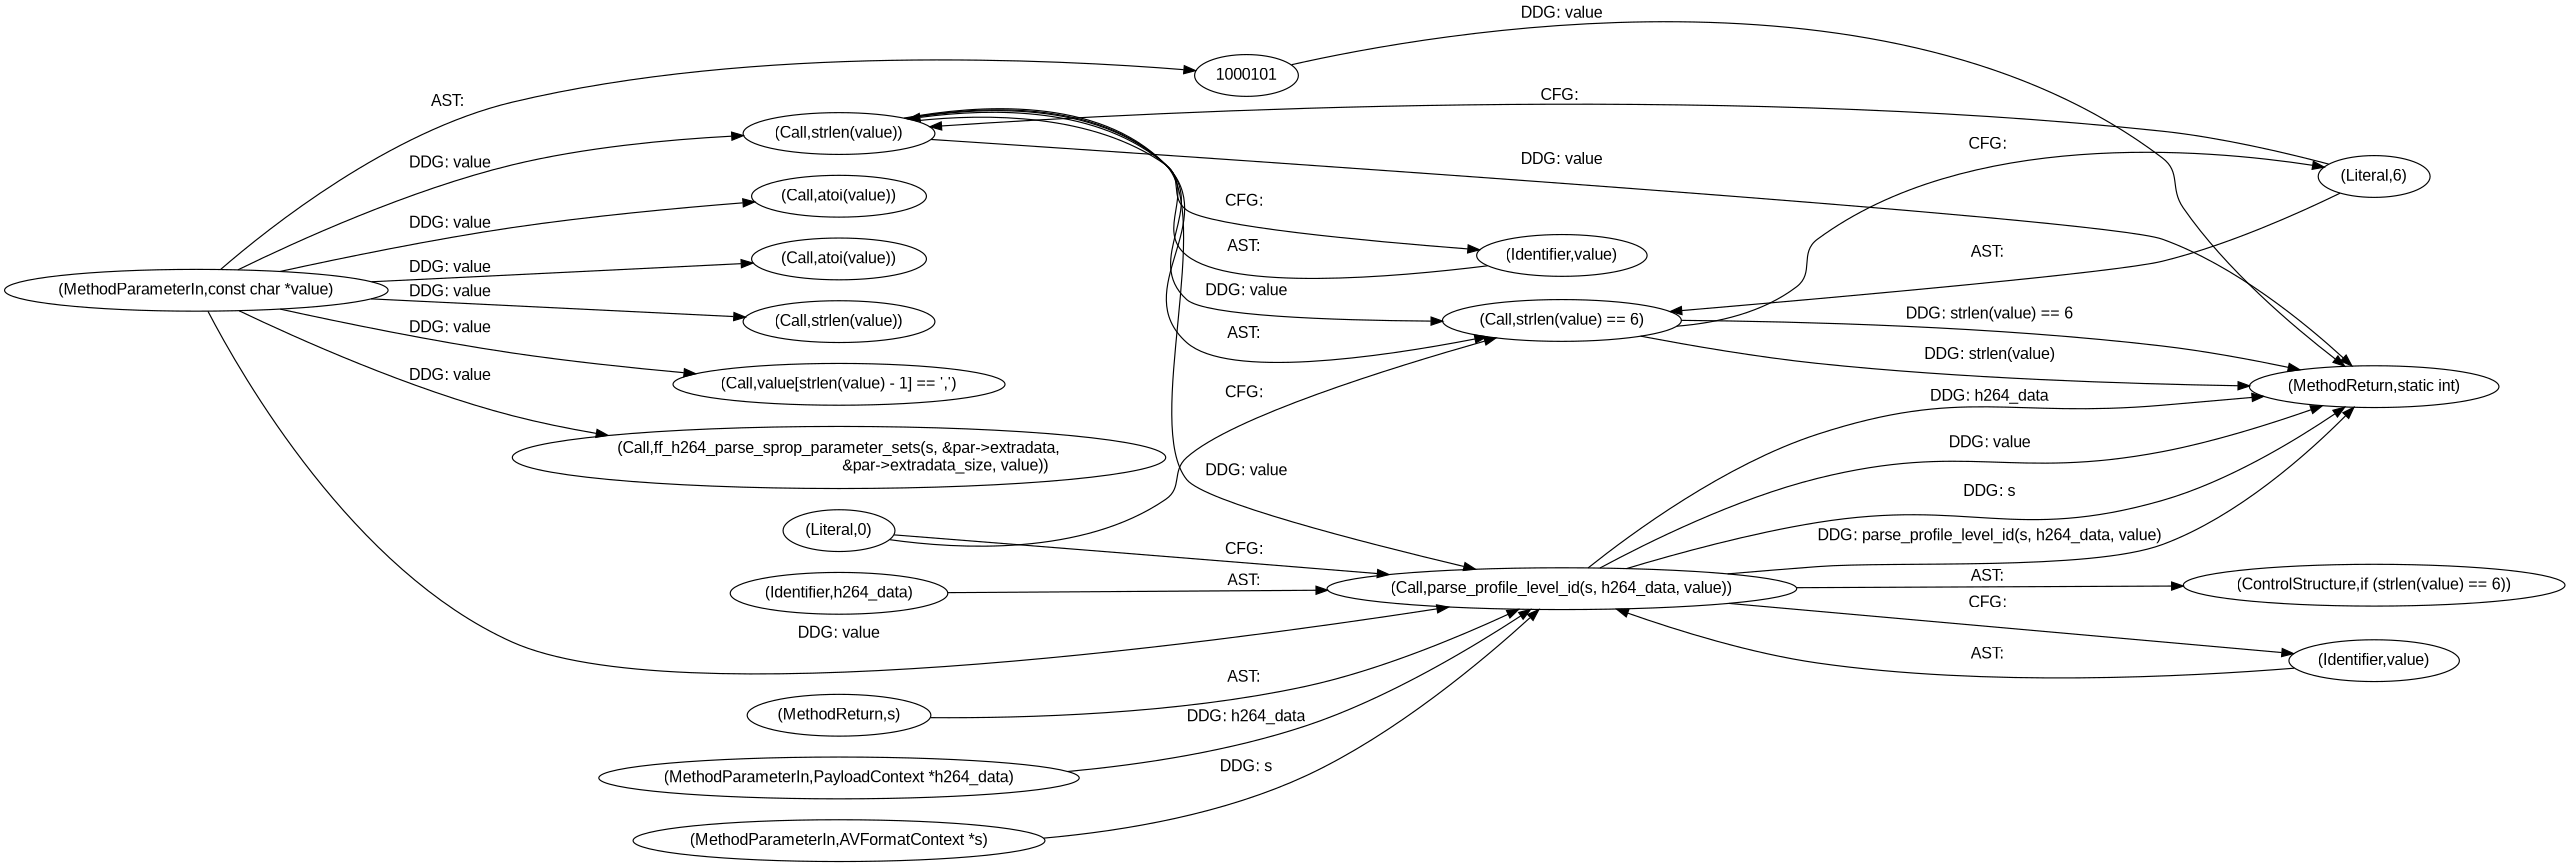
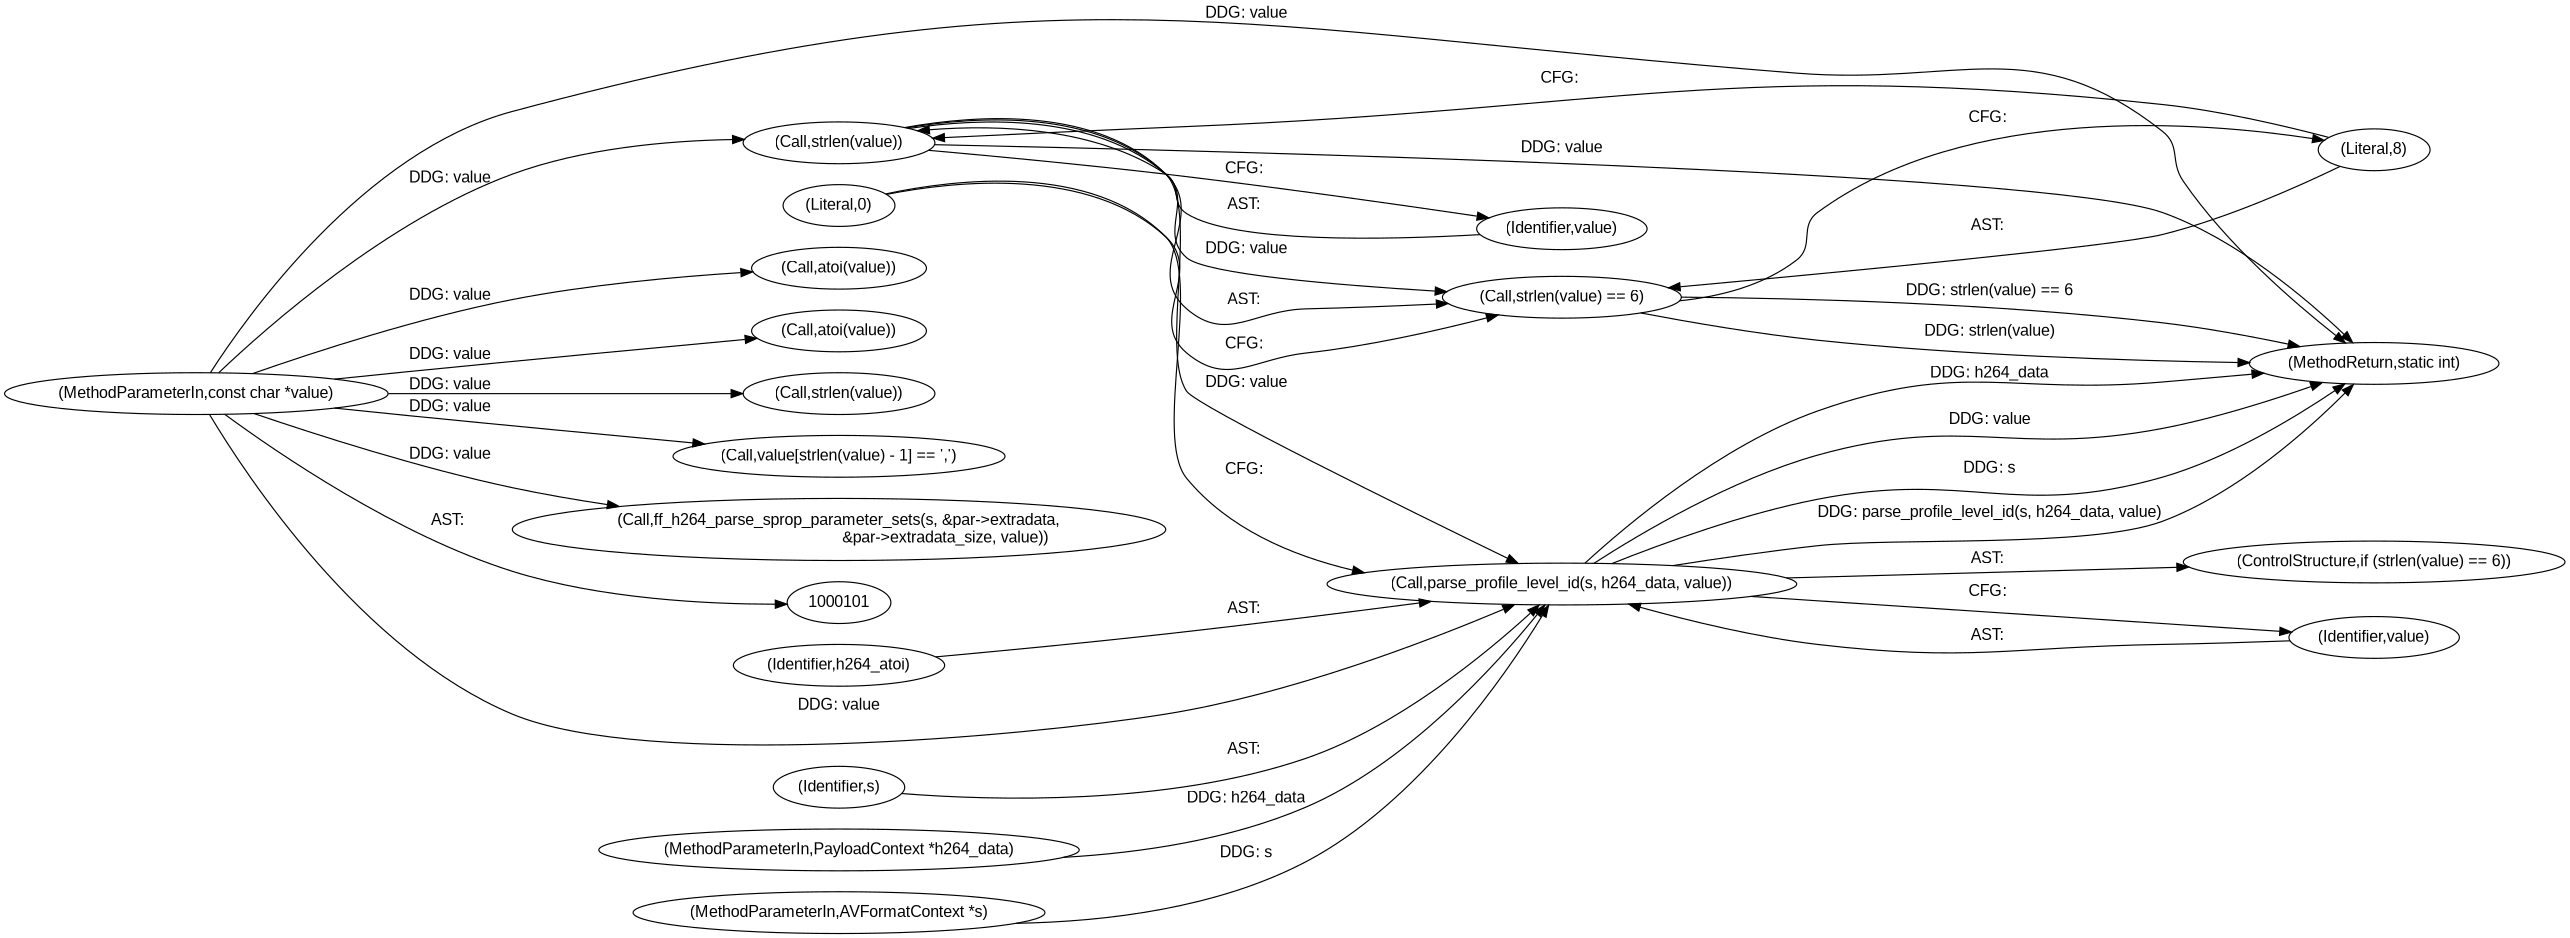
(1873, 41) -> (1274, 26)
(2374, 176) -> (2374, 150)
(839, 593) -> (839, 665)
(839, 715) -> (839, 787)
